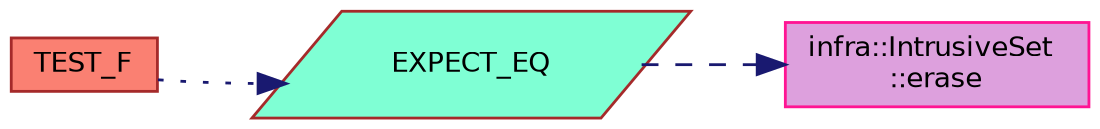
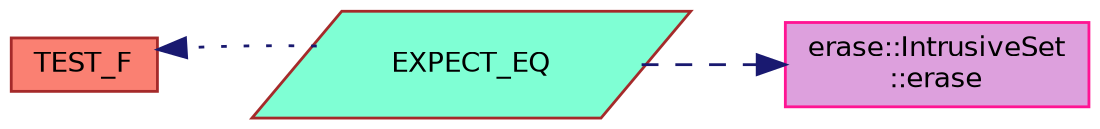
(937, 65) -> (937, 65)
(208, 82) -> (252, 46)
